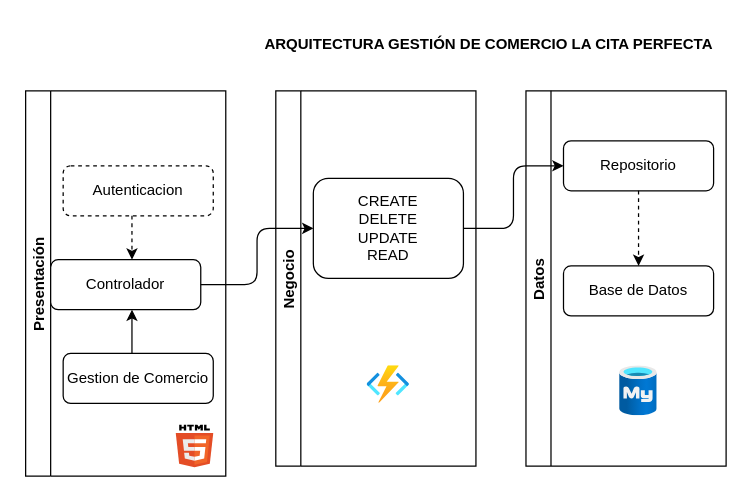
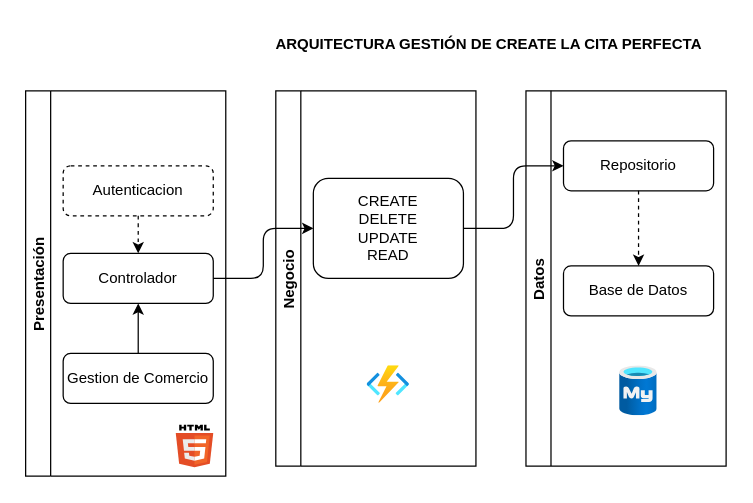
(489, 44) -> (489, 44)
(126, 284) -> (138, 278)
